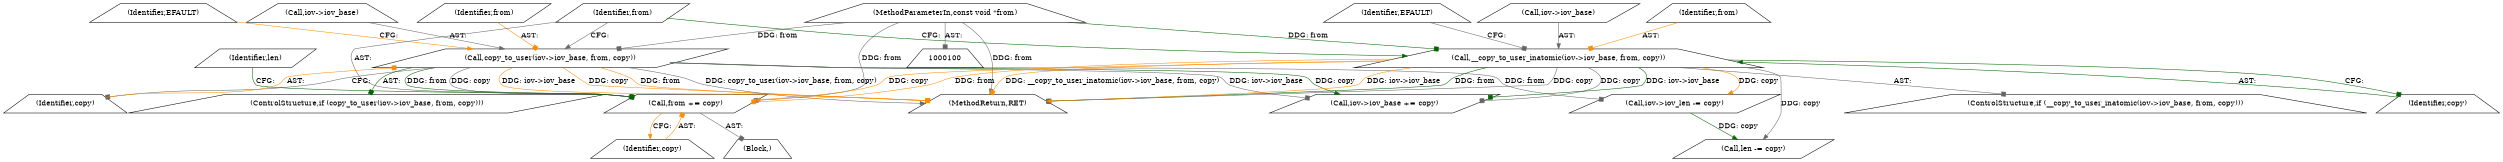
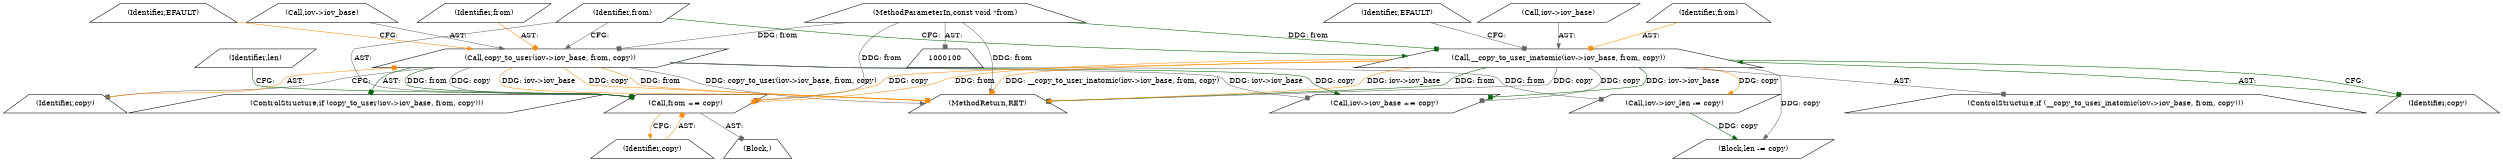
(1753, 149) -> (1753, 149)
